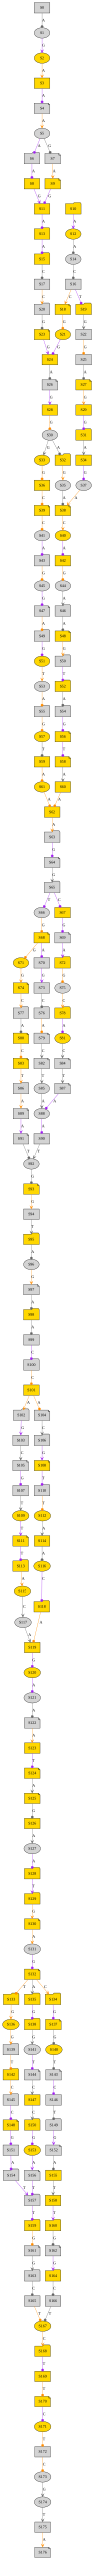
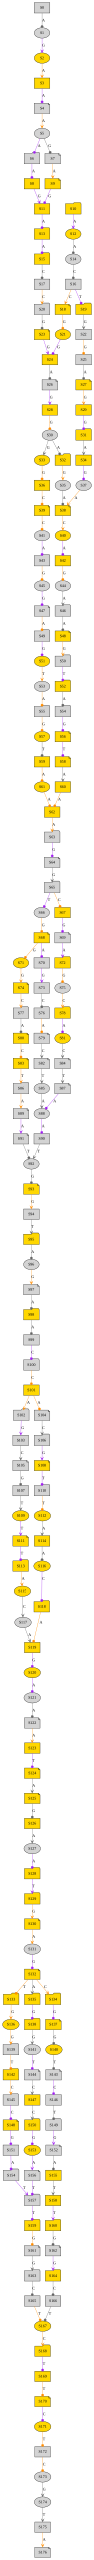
(57, 899) -> (57, 899)
(21, 1477) -> (21, 1477)
